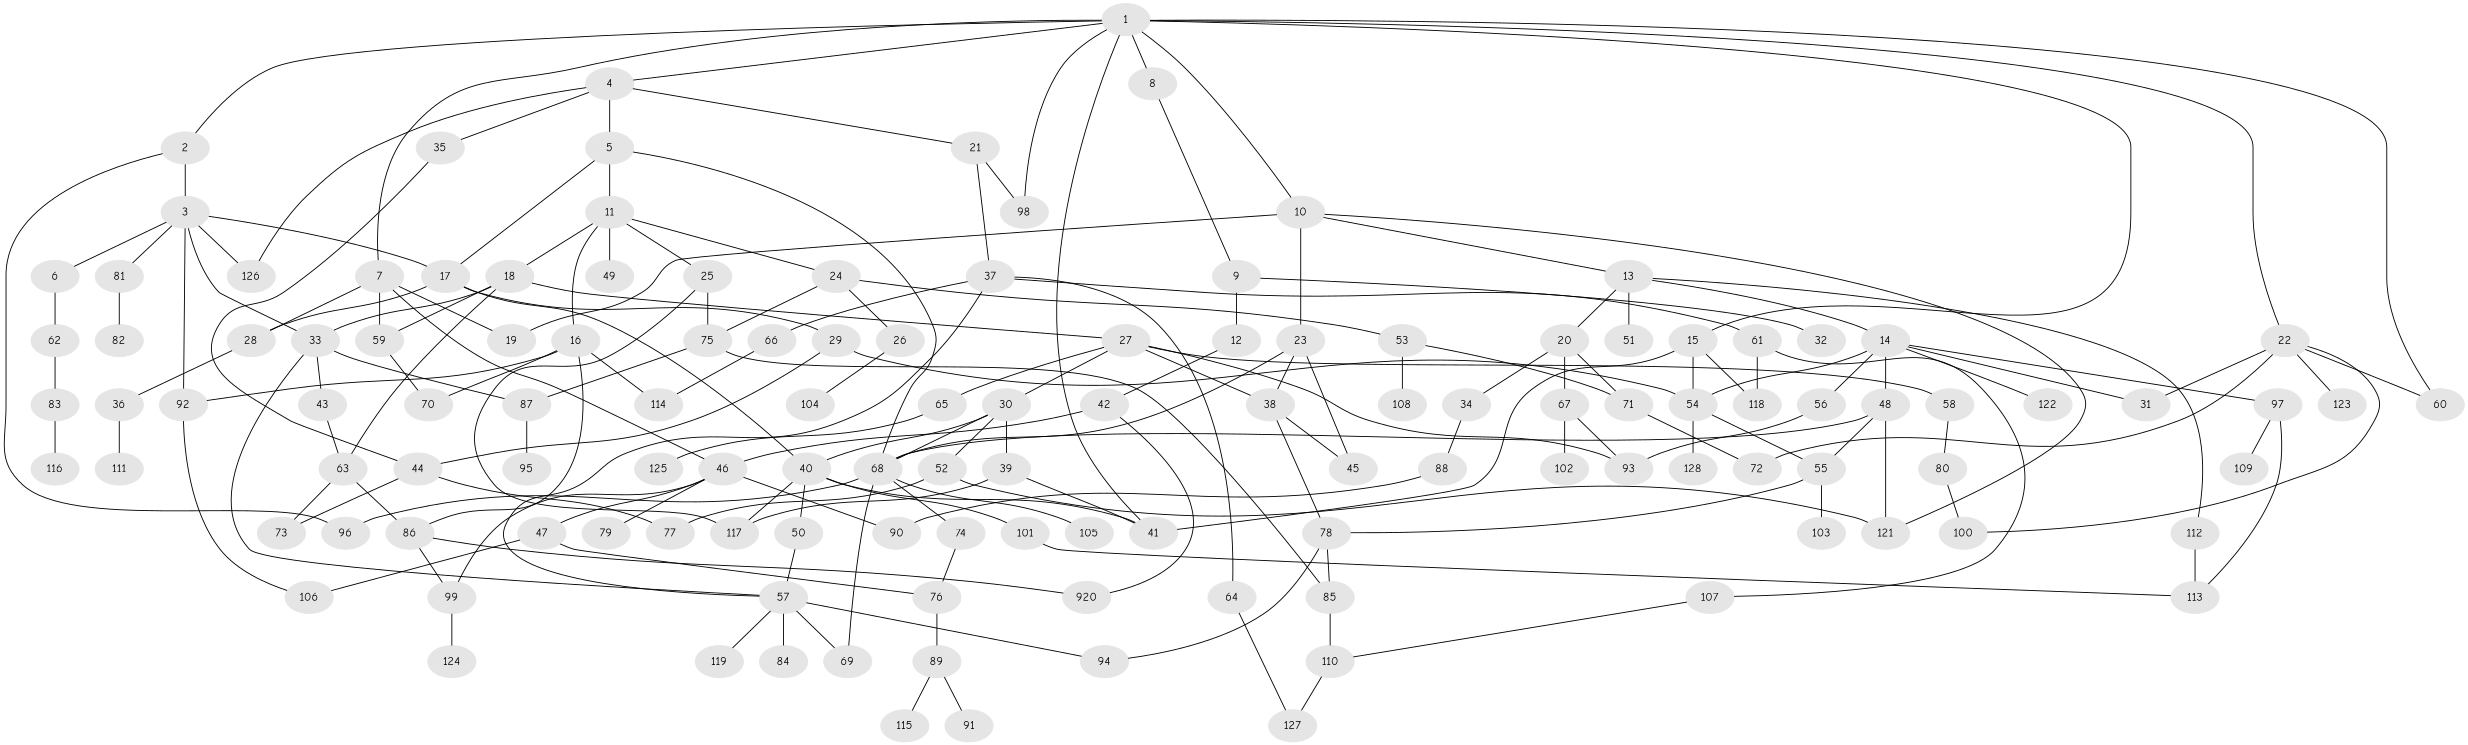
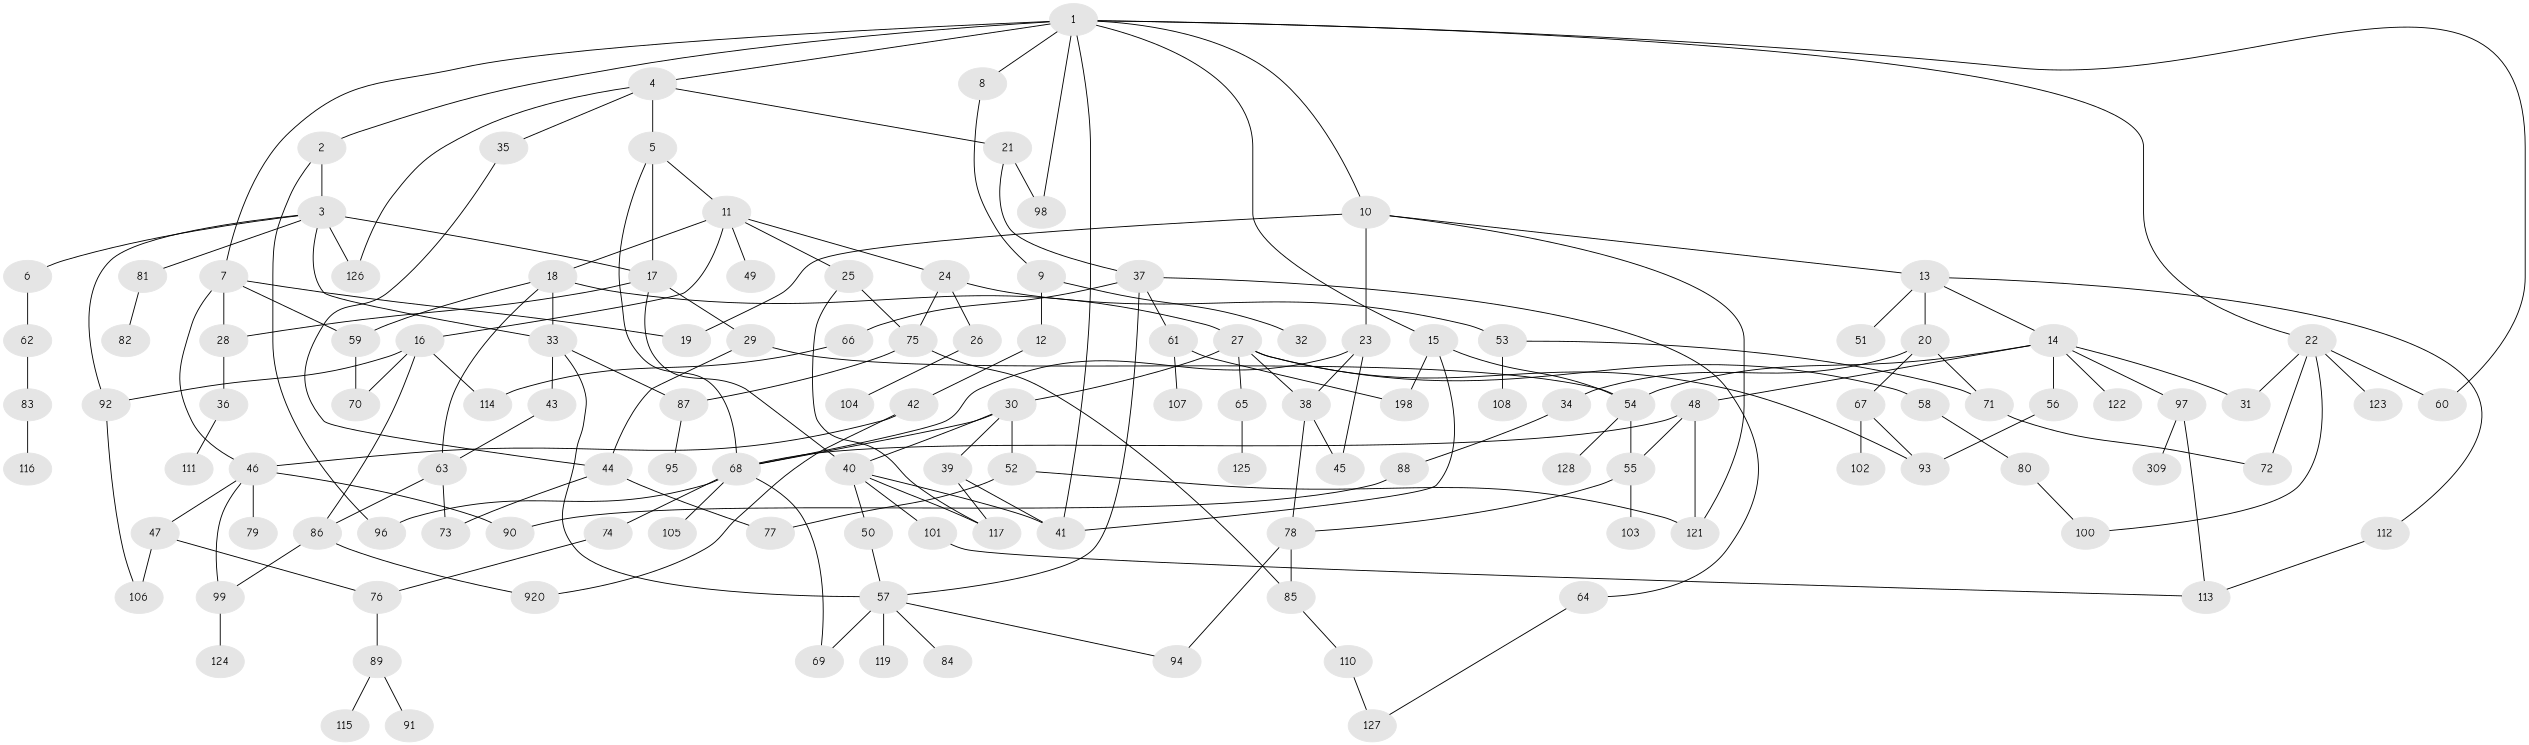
(1757, 405) -> (1404, 405)
(2244, 469) -> (2157, 469)
(1520, 630) -> none
